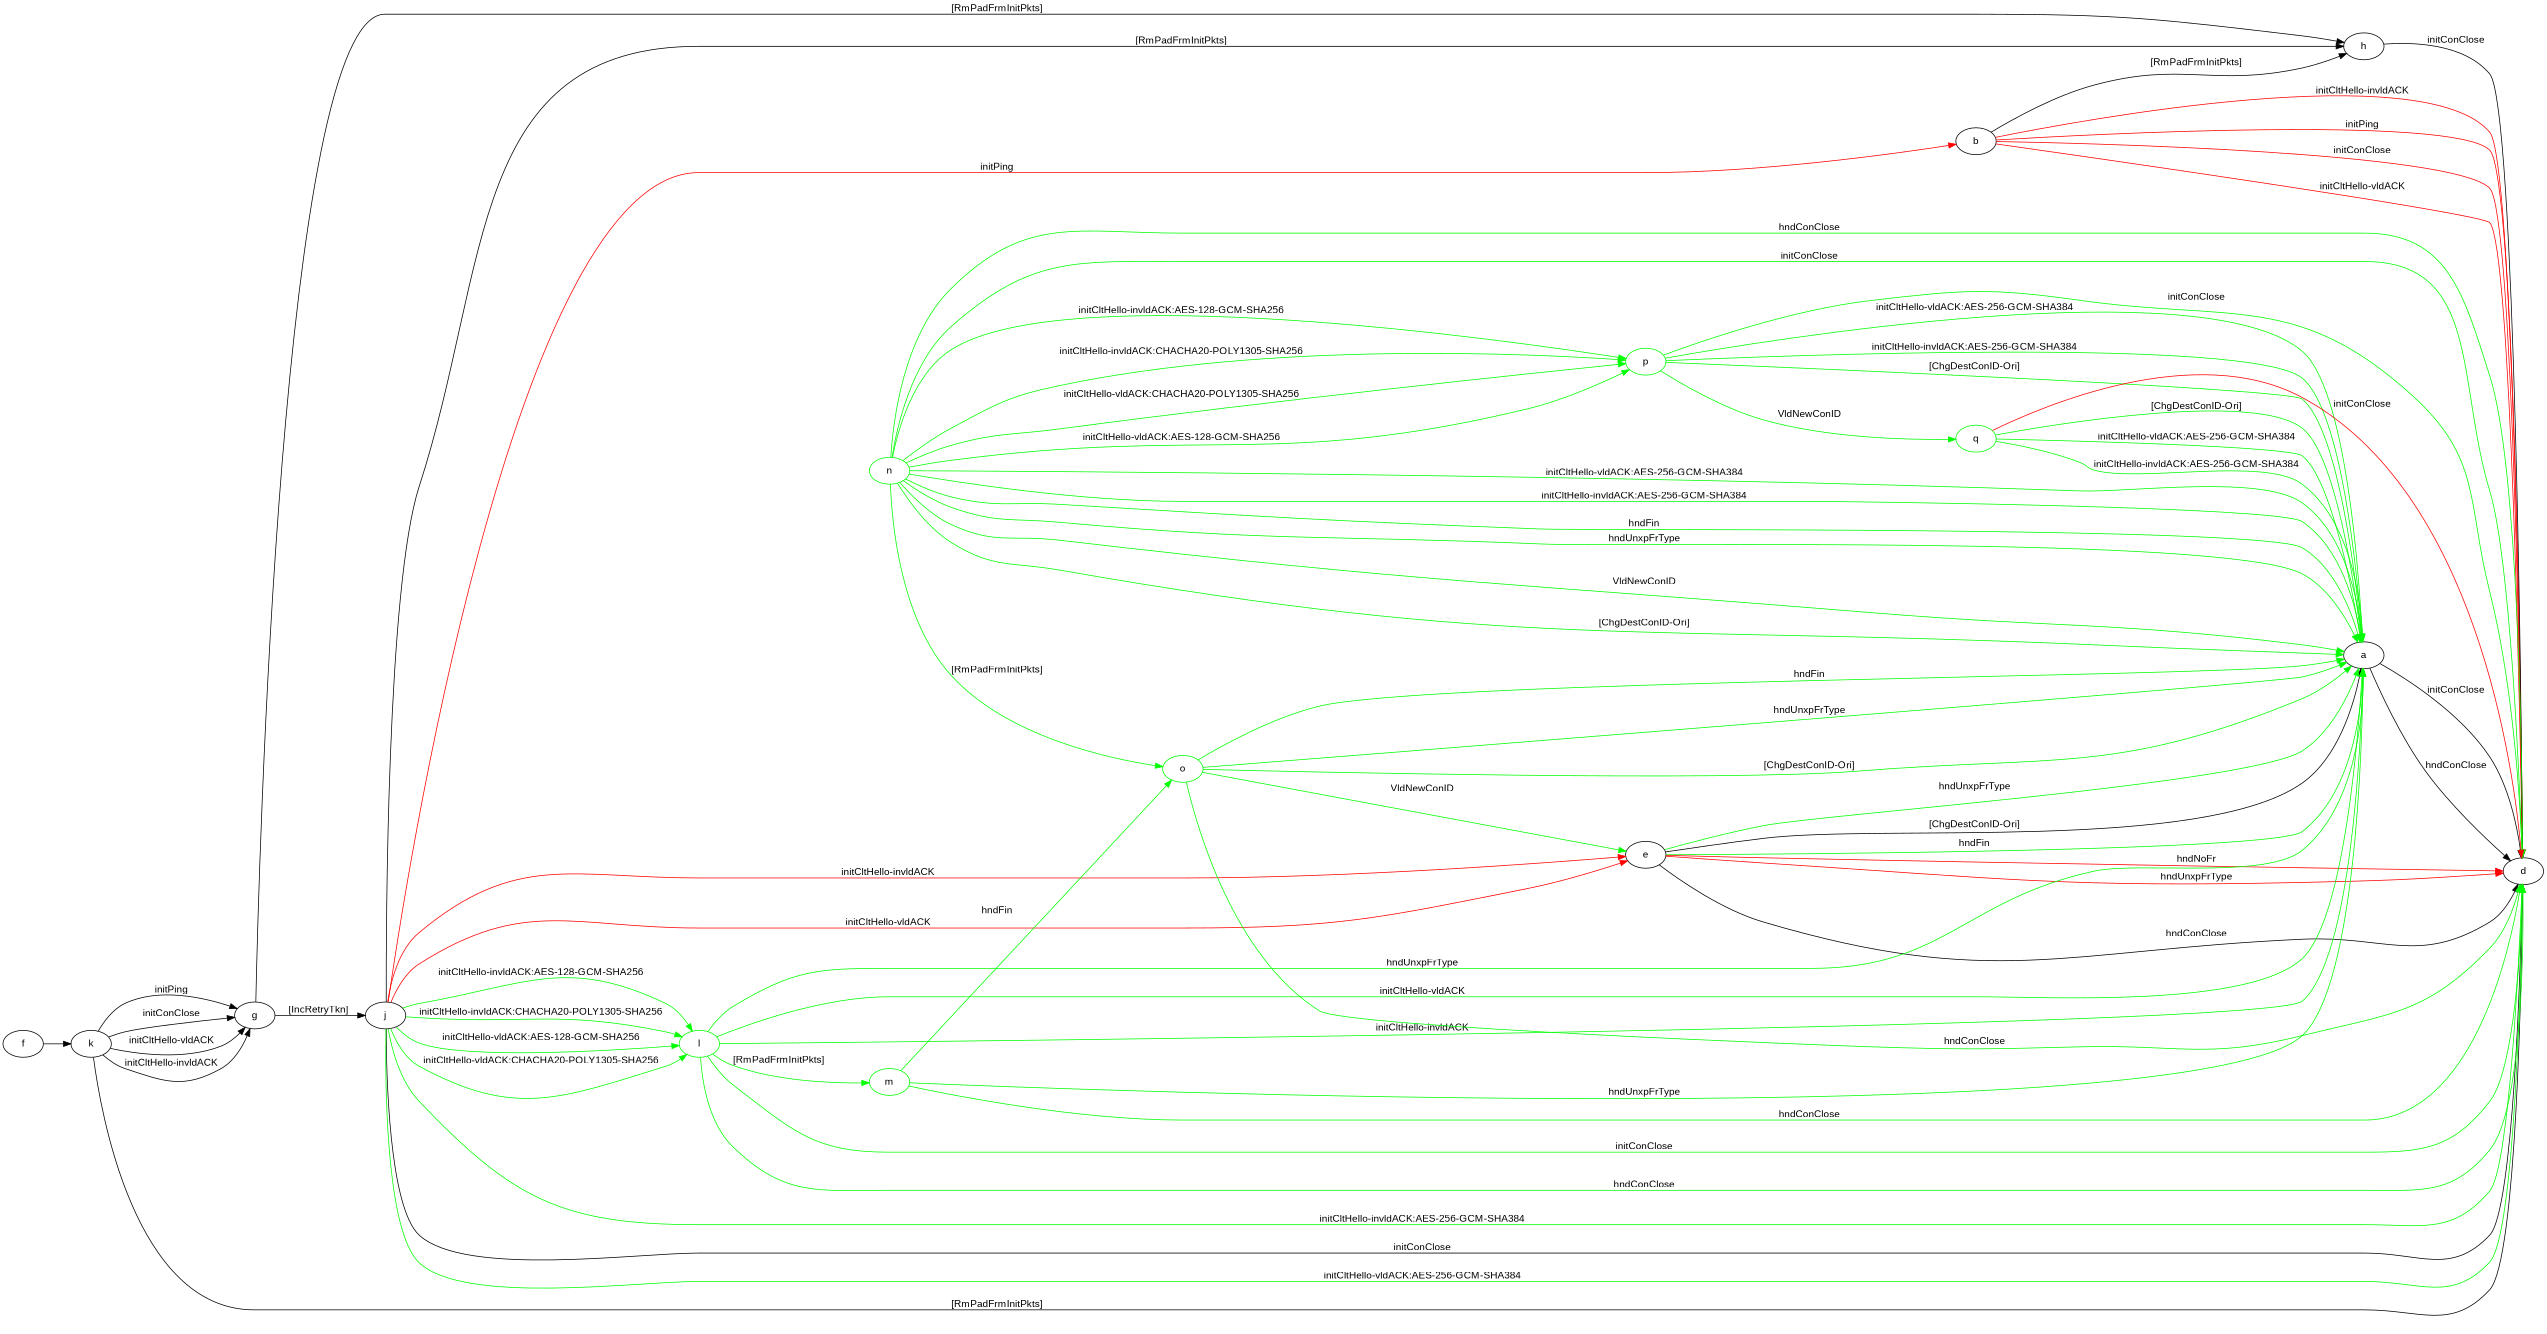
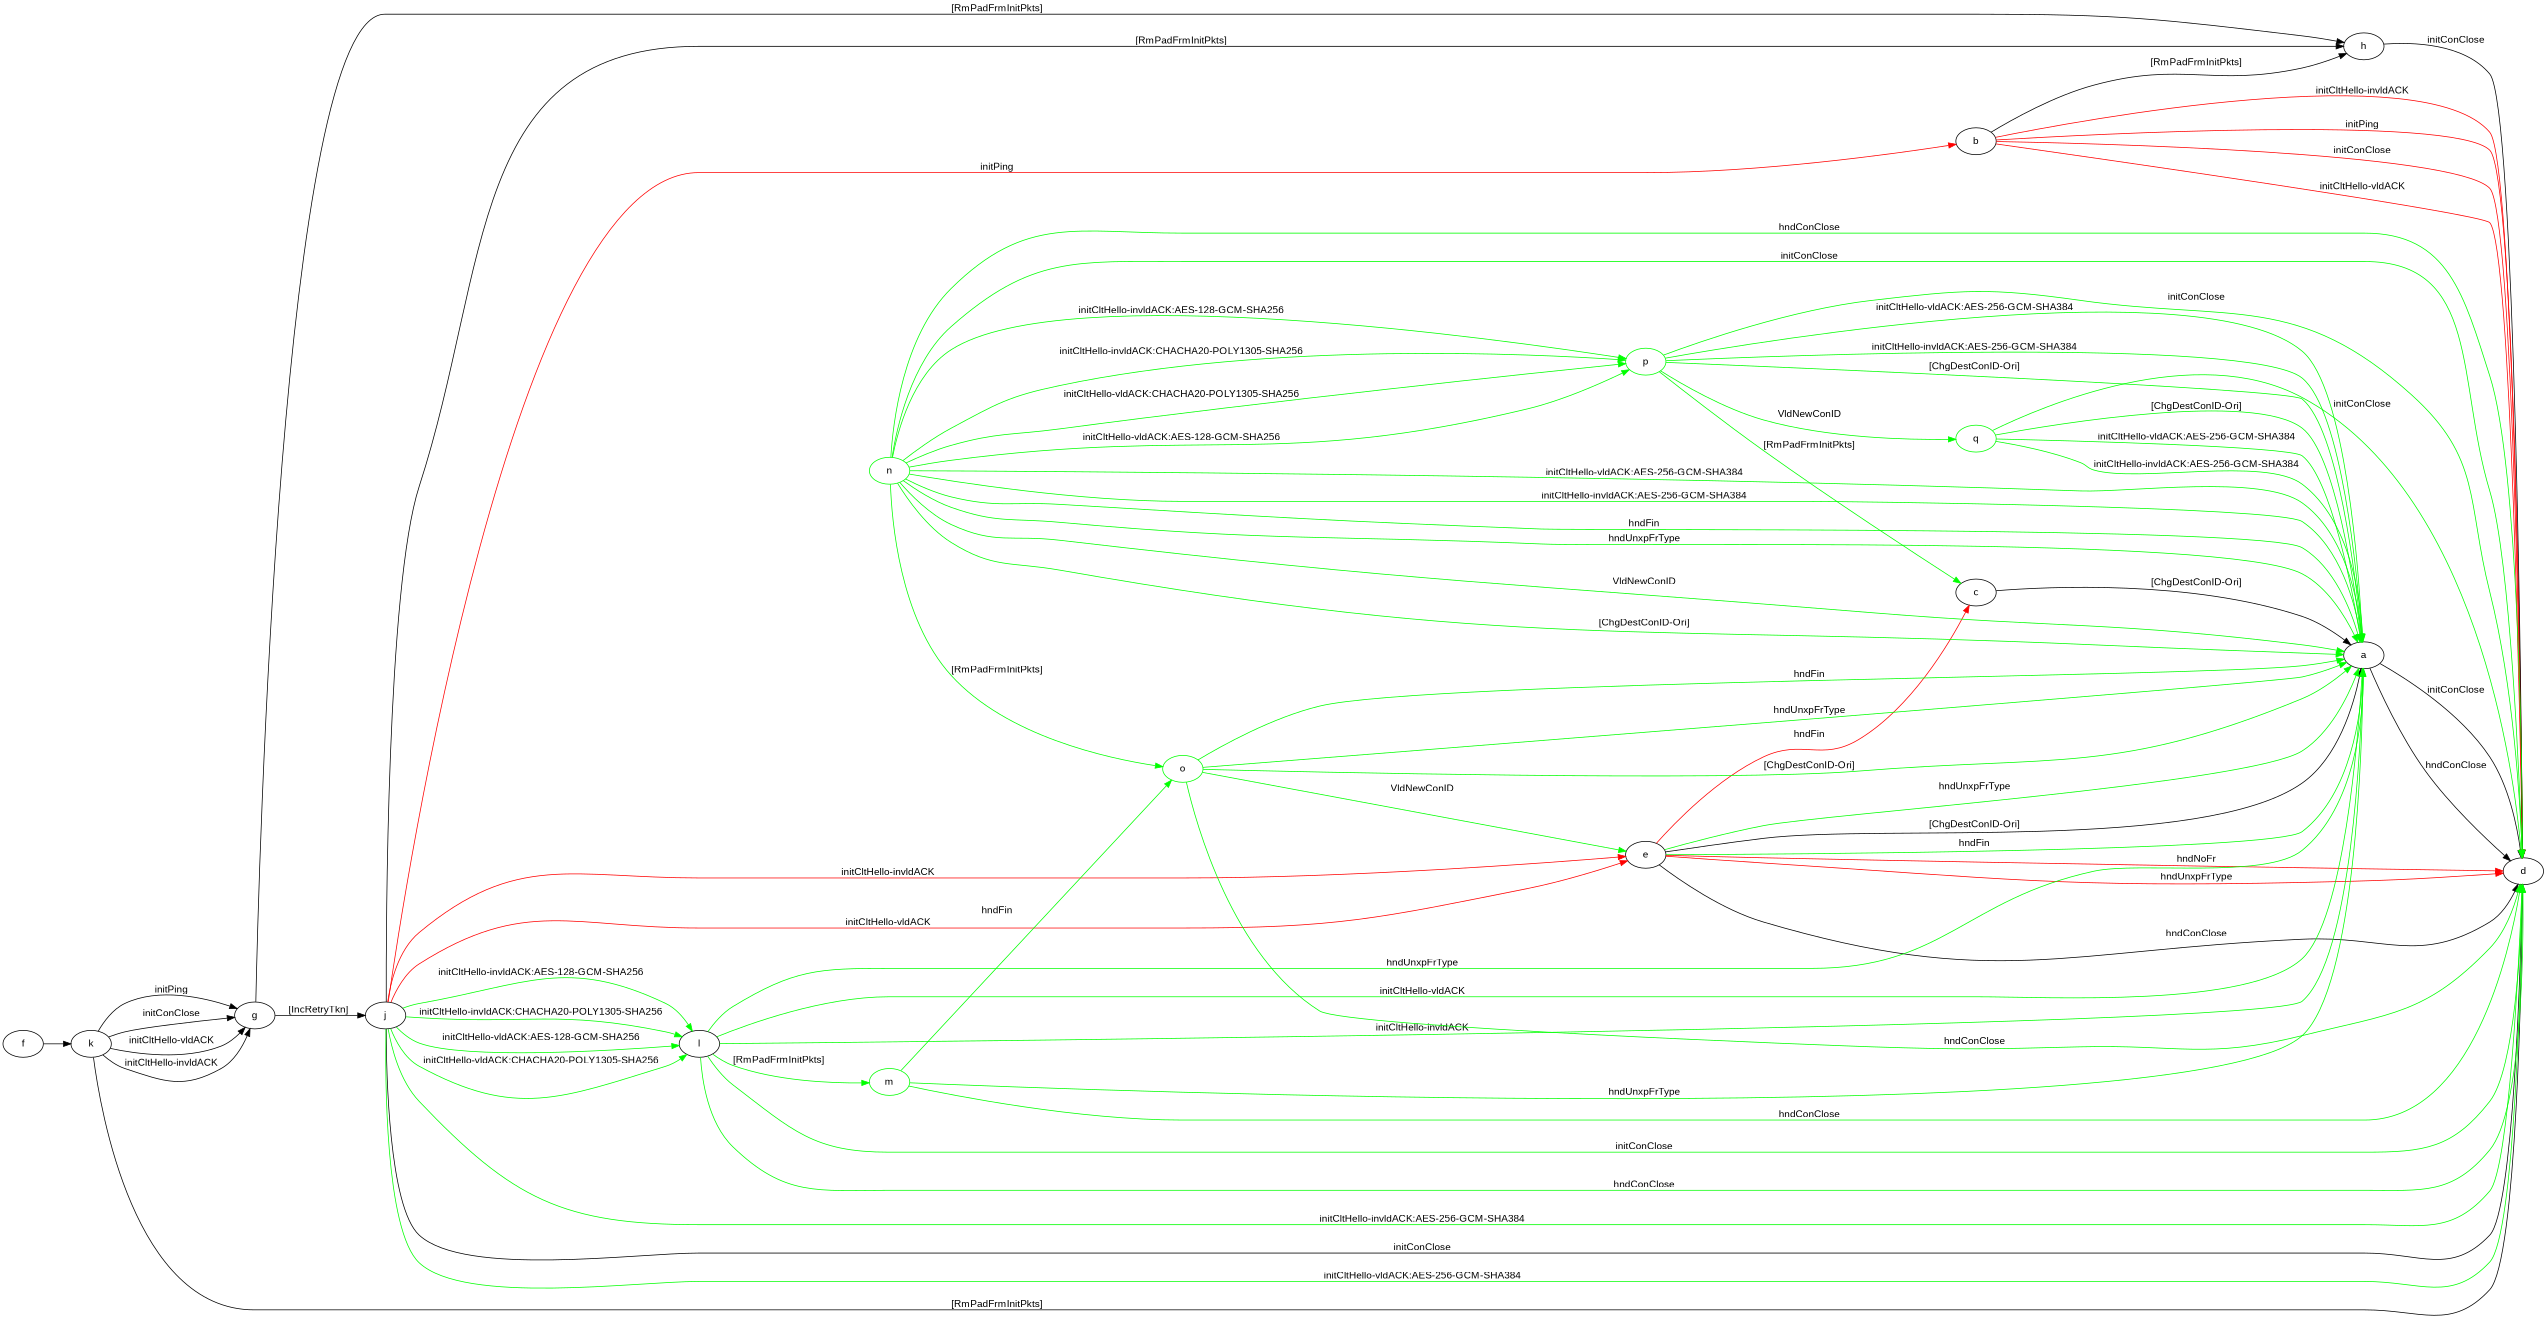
(2378, 461) -> (2378, 461)
none -> (1976, 593)
(699, 1044) -> (699, 1044)
